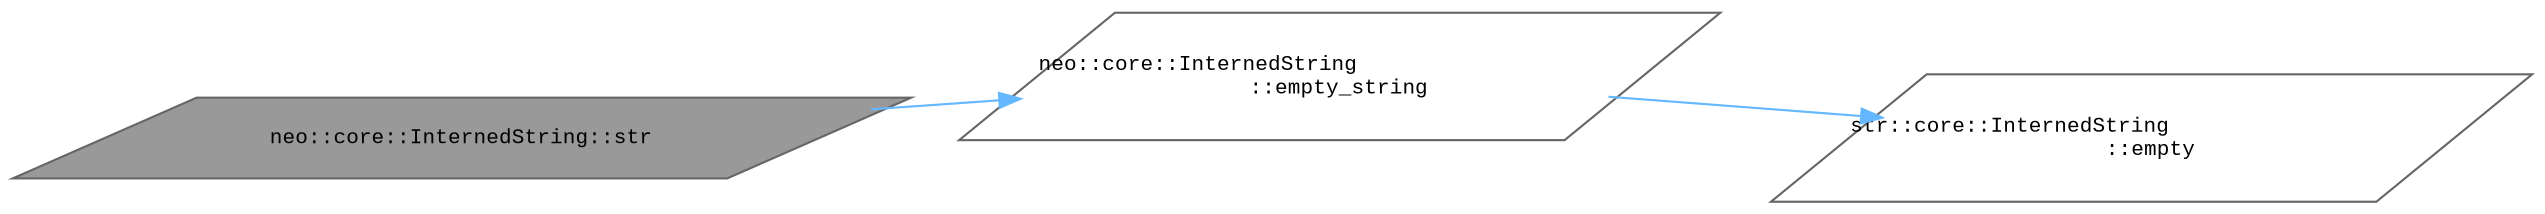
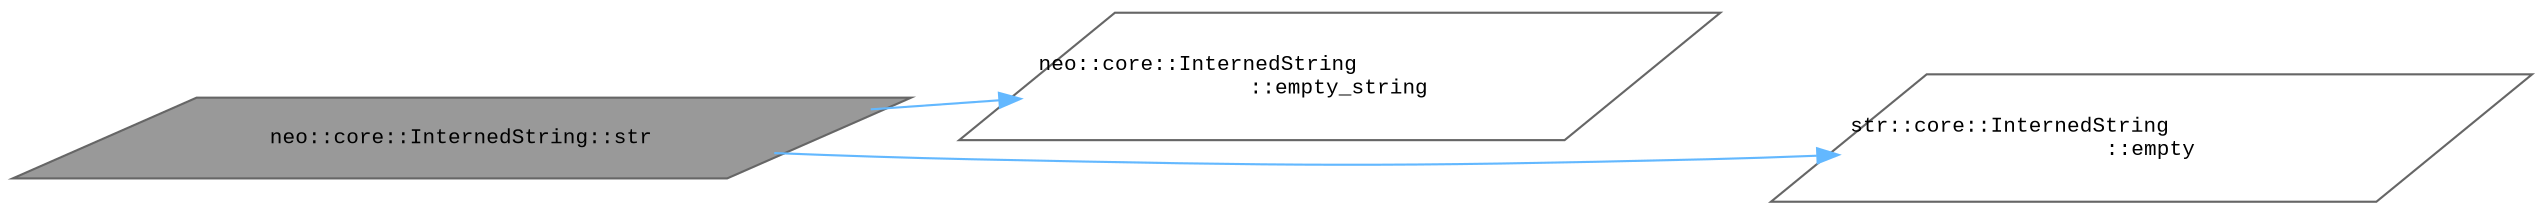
(1735, 106) -> (1296, 165)
